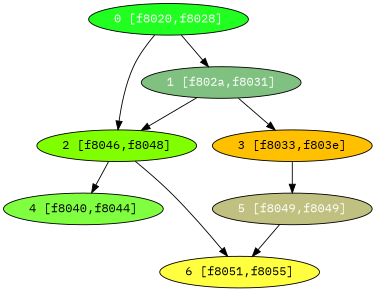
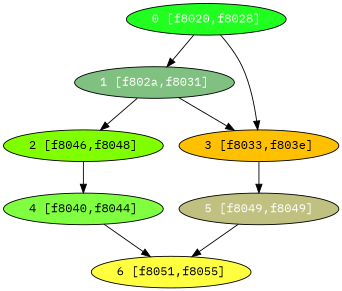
(130, 75) -> (246, 75)
(181, 203) -> (124, 238)
